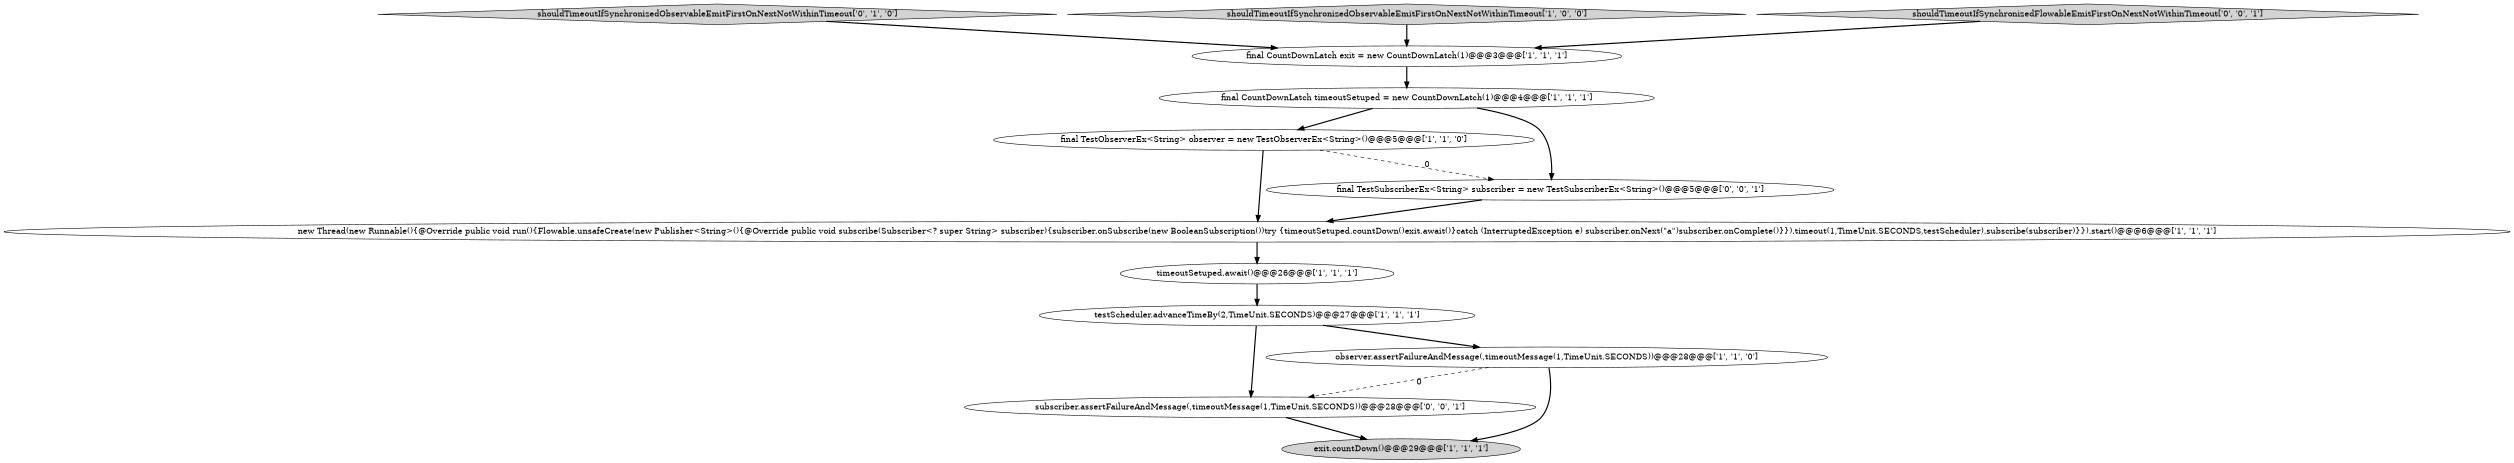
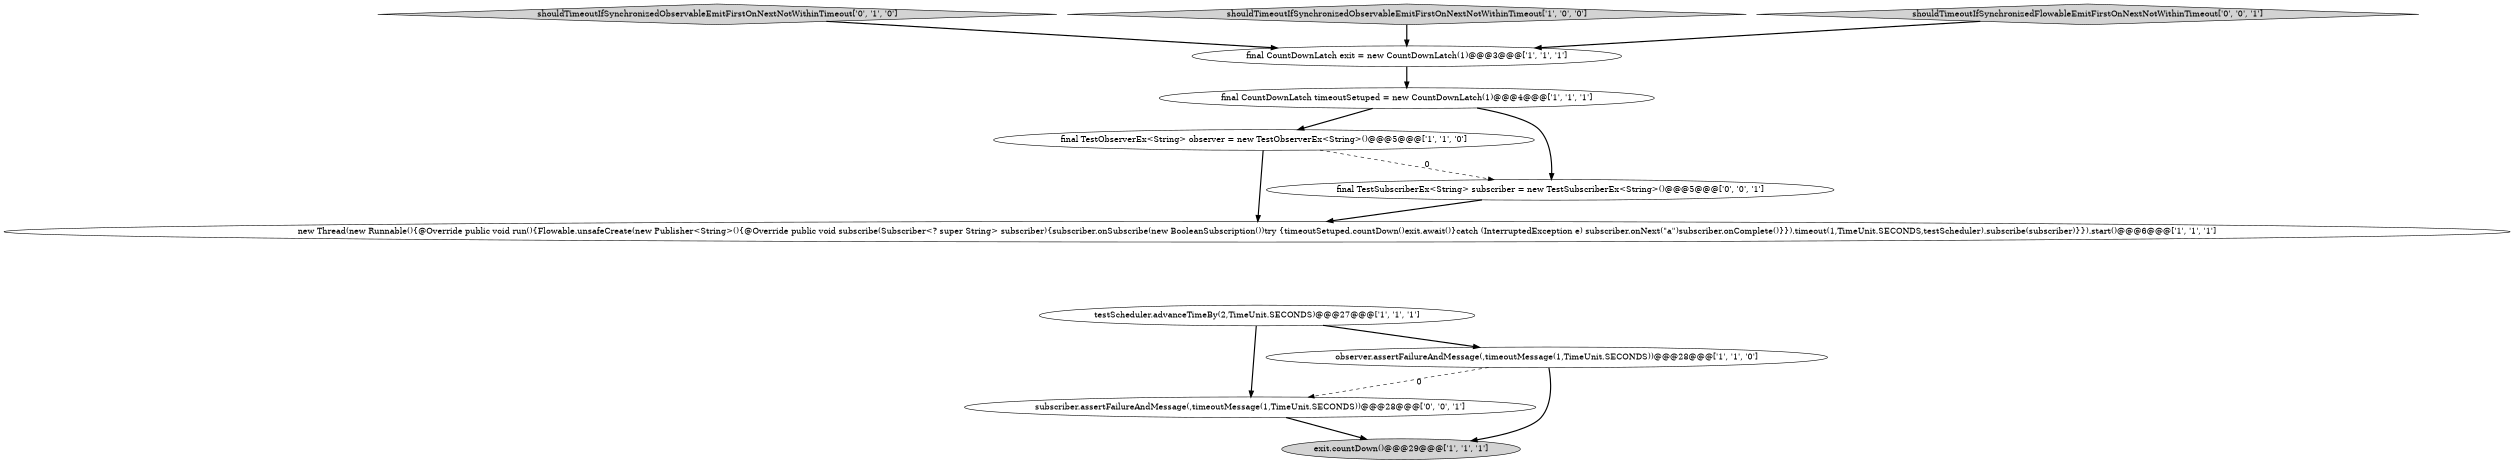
(1257, 274) -> none
